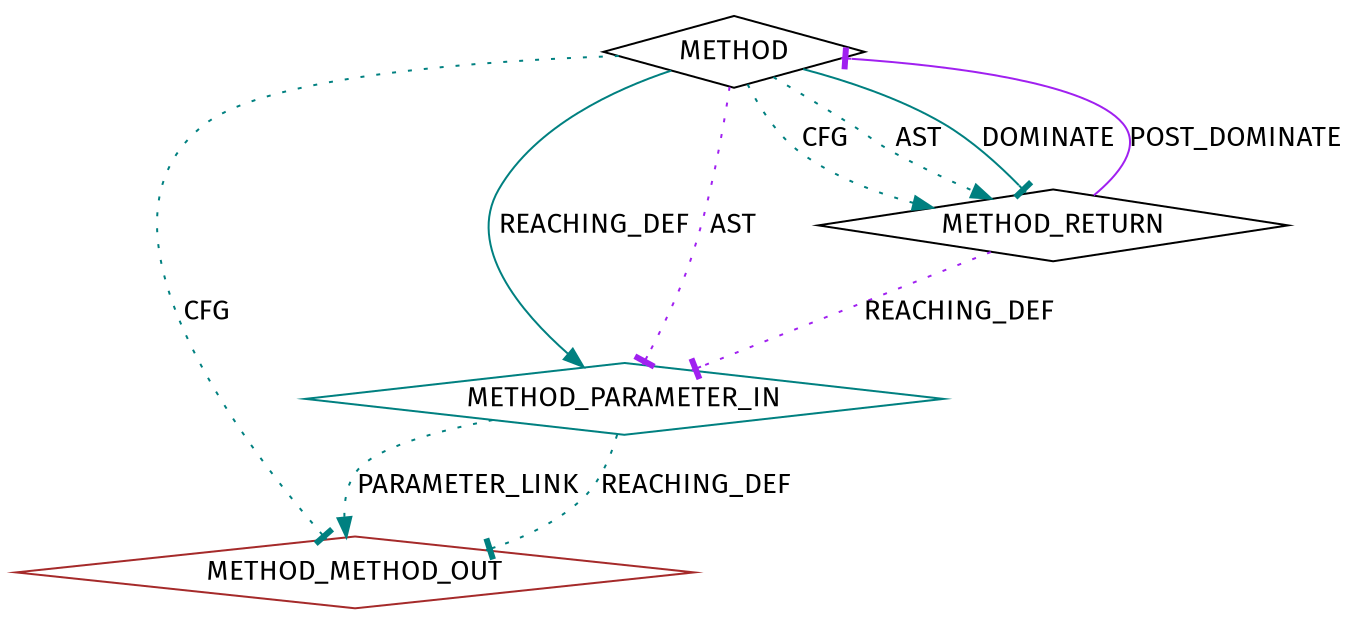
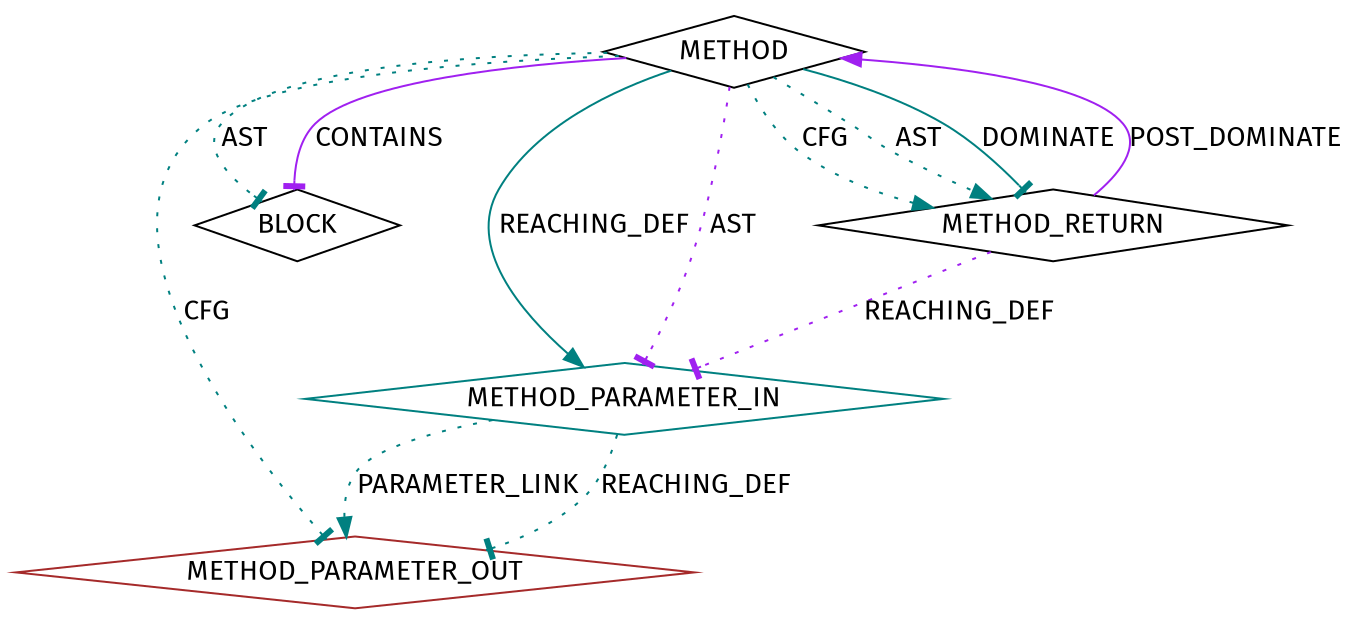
(1034, 84) -> (1034, 84)
none -> (297, 225)
(355, 572) -> (355, 572)
